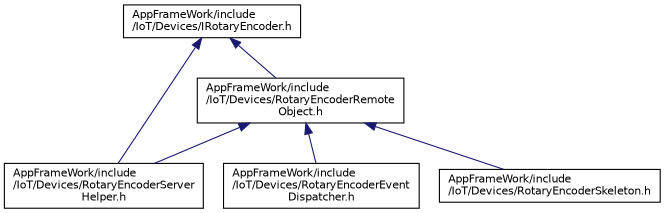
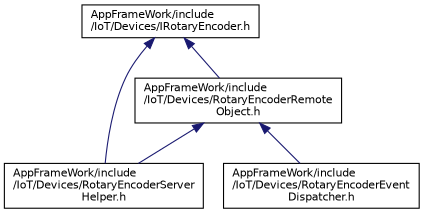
(550, 186) -> none
